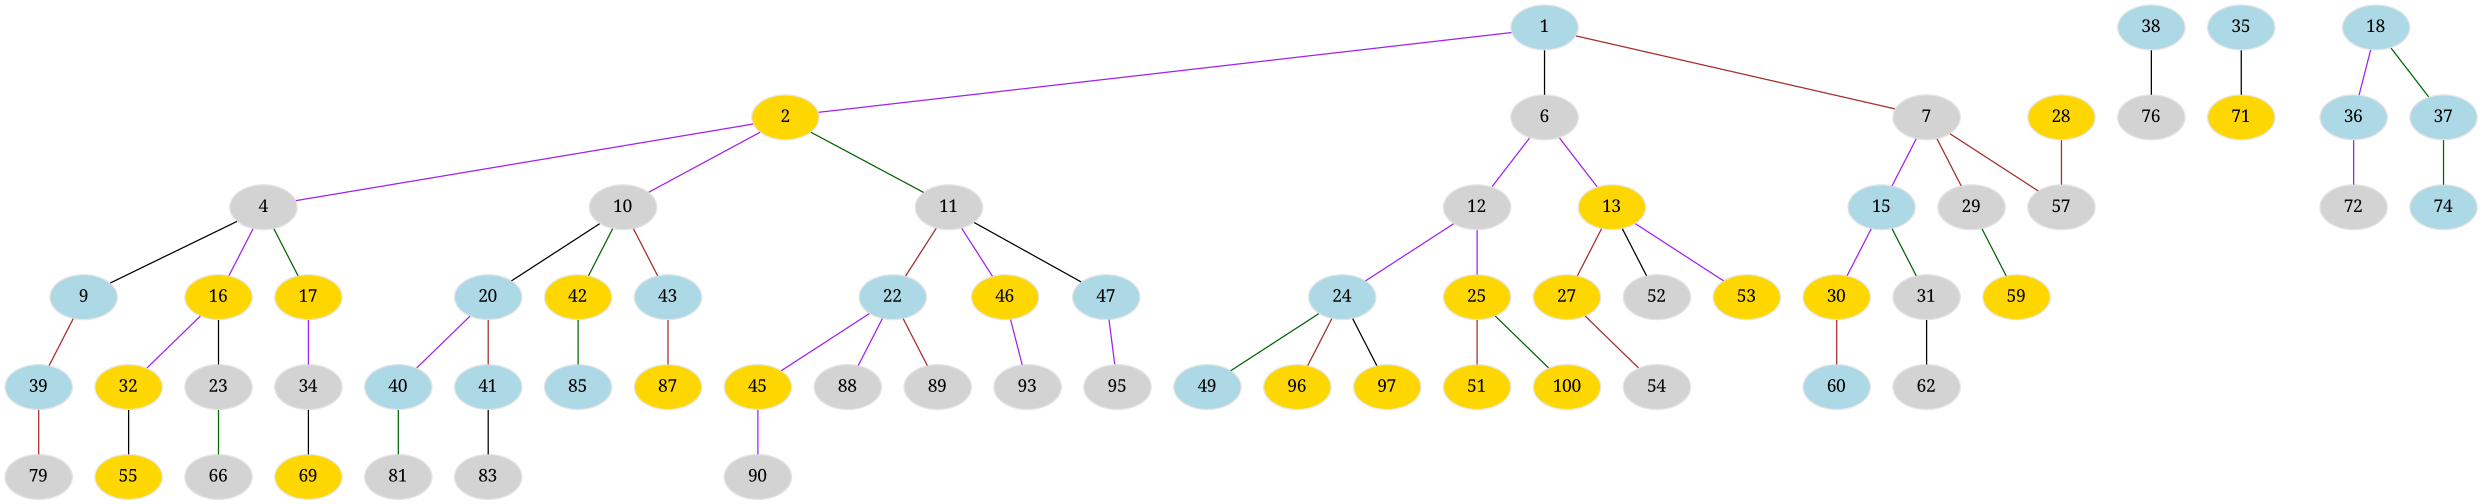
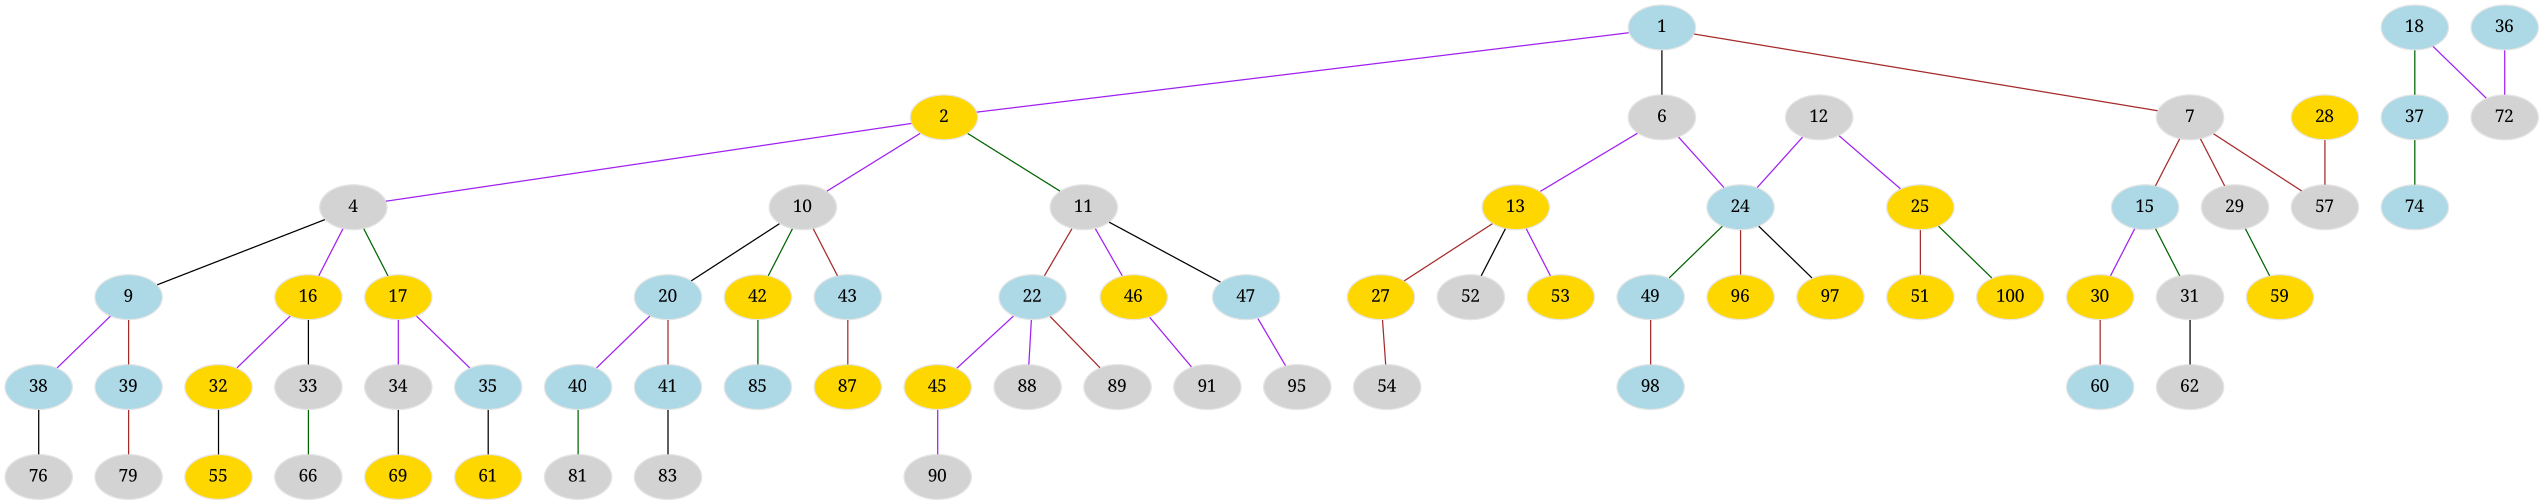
(2365, 73) -> (2460, 72)
(2241, 117) -> (488, 477)
(1511, 162) -> (1701, 162)
(1904, 162) -> (2168, 162)
none -> (84, 342)
none -> (443, 342)
(219, 387) -> (308, 387)
(1028, 387) -> (1207, 387)
none -> (1651, 387)
